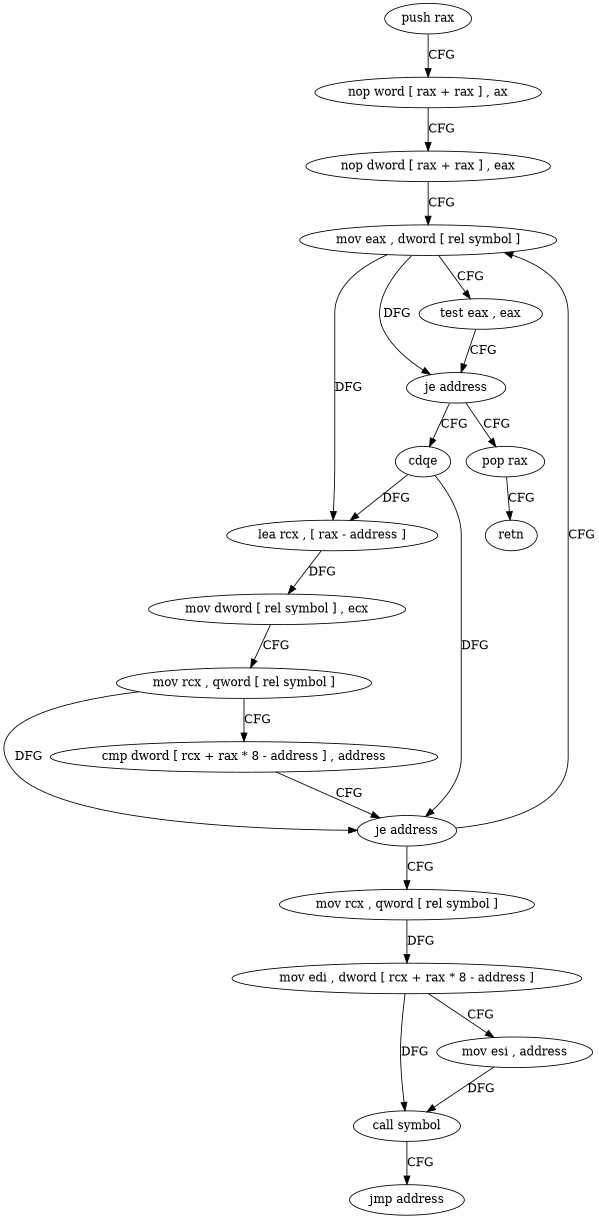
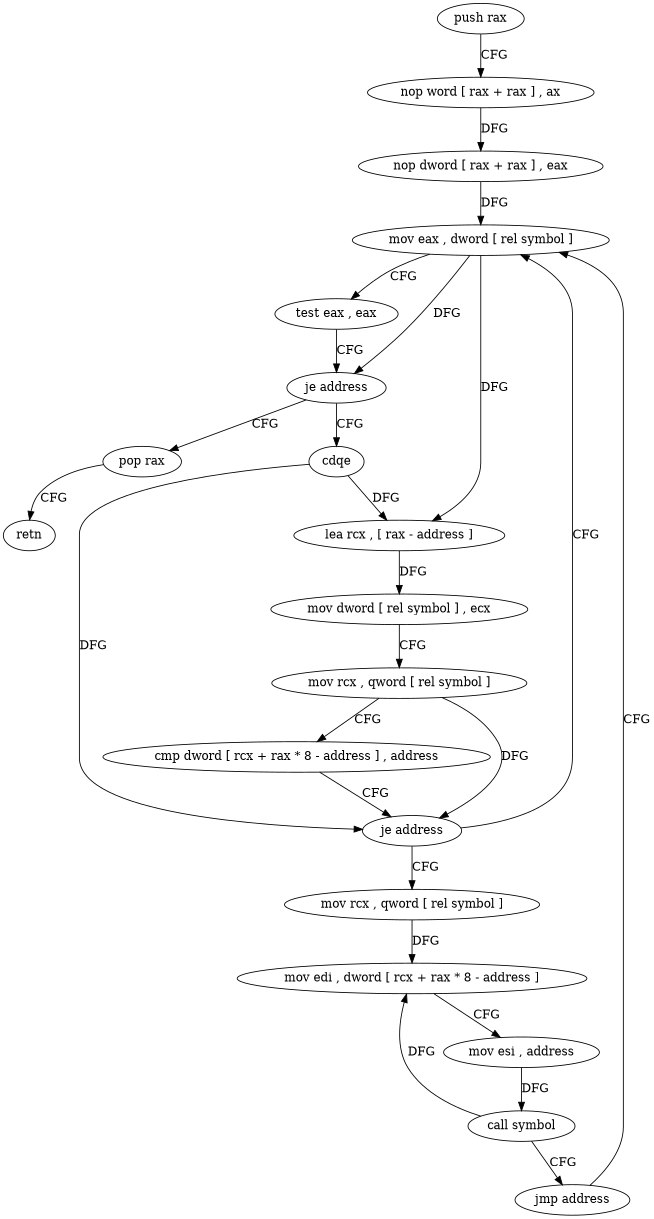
(442, 129) -> (495, 129)
(442, 203) -> (495, 203)
none -> (623, 711)
(401, 1048) -> (414, 1077)
